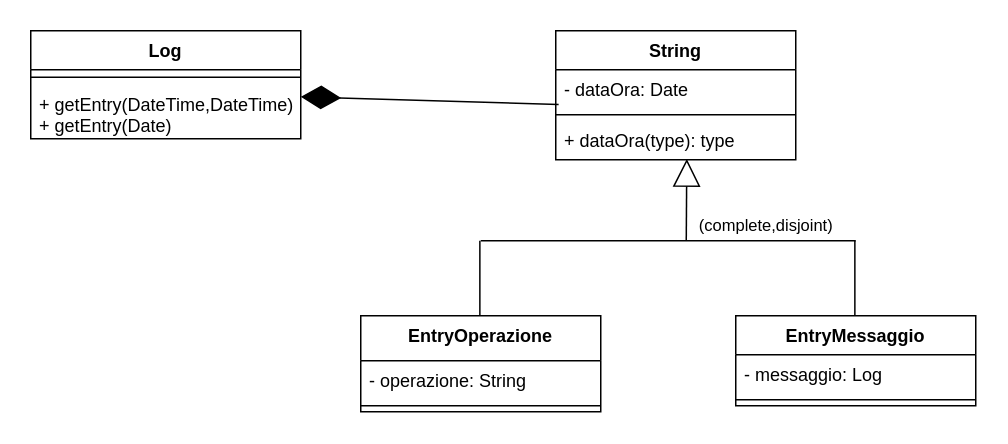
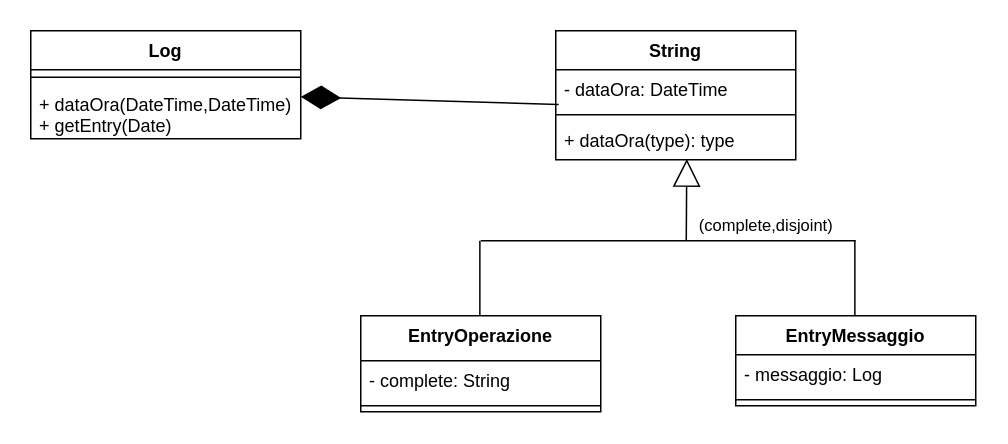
(633, 90) -> (650, 90)
(176, 105) -> (171, 105)
(458, 381) -> (448, 381)
